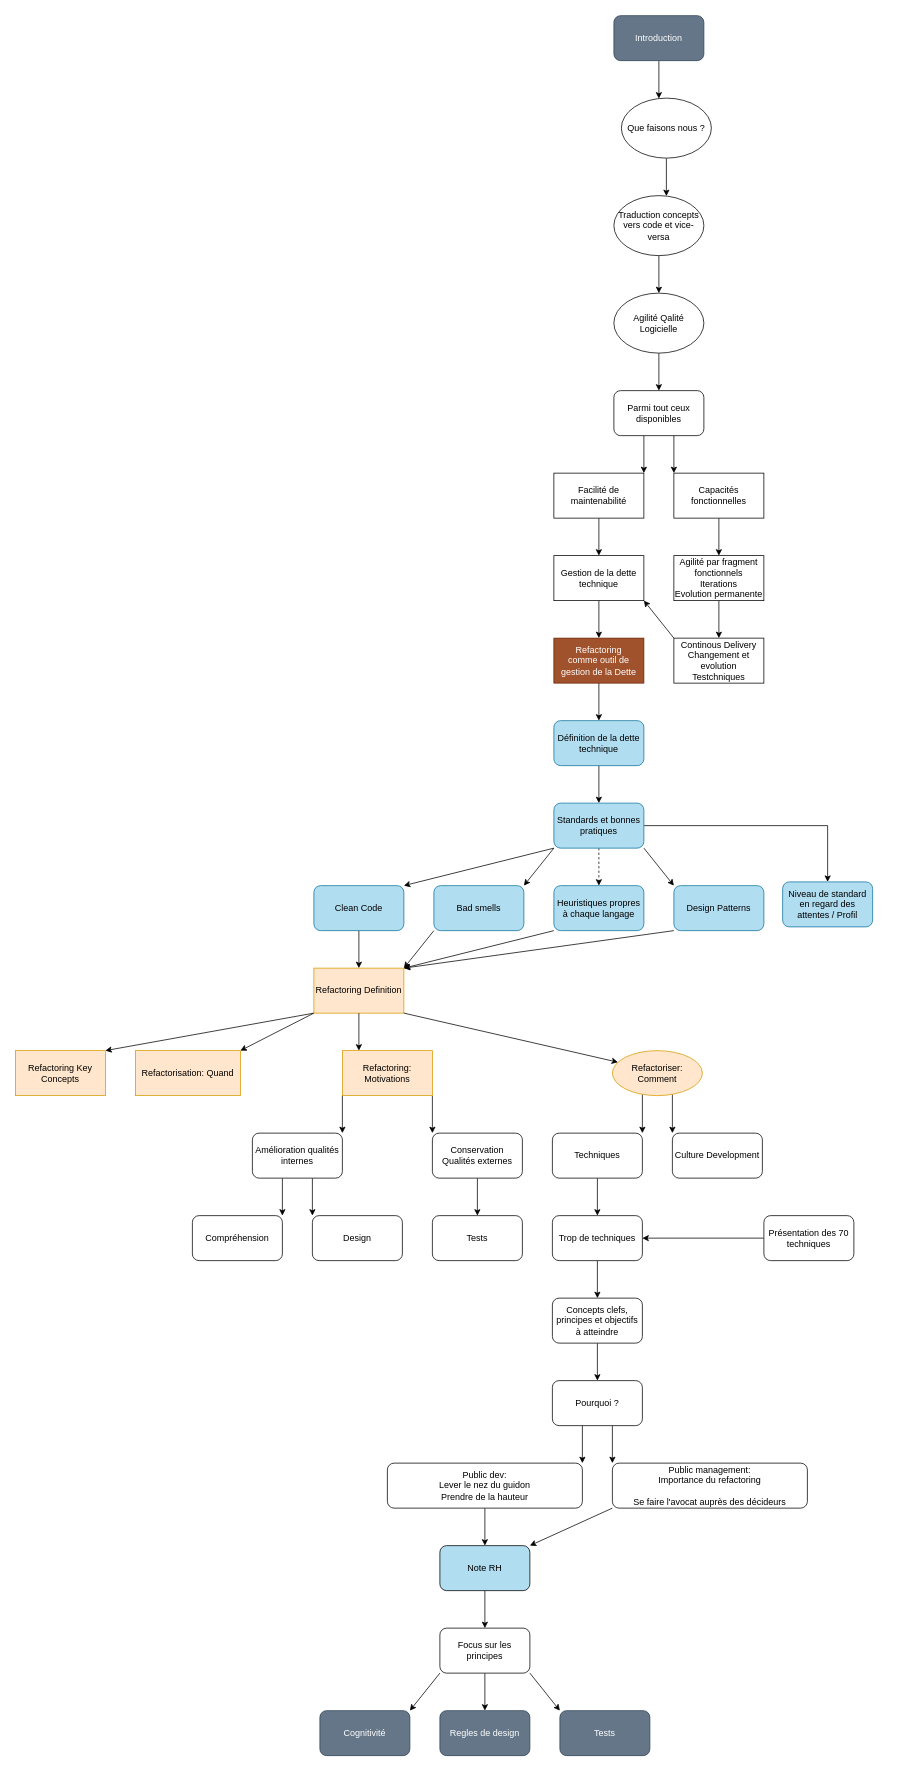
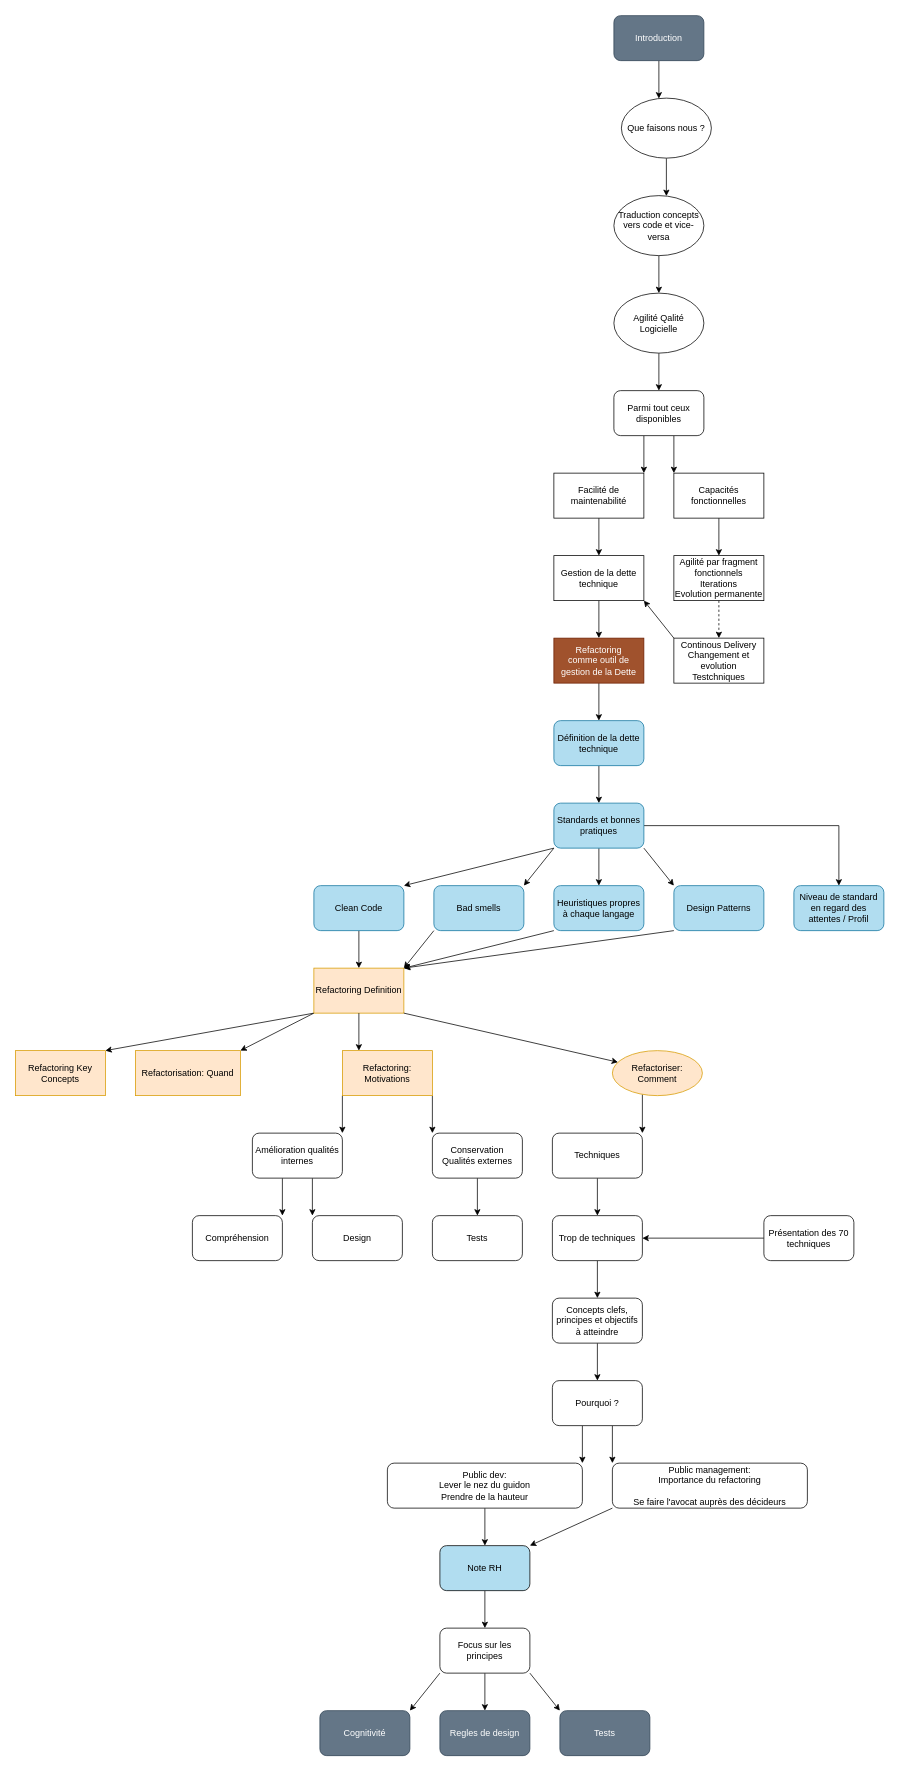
(719, 617) -> (719, 617)
(599, 864) -> (599, 864)
(828, 904) -> (839, 908)
(672, 1111) -> none
(717, 1155) -> none
